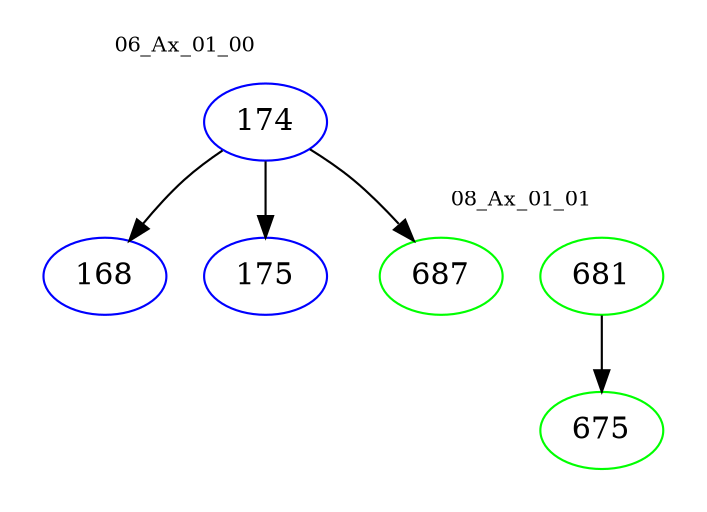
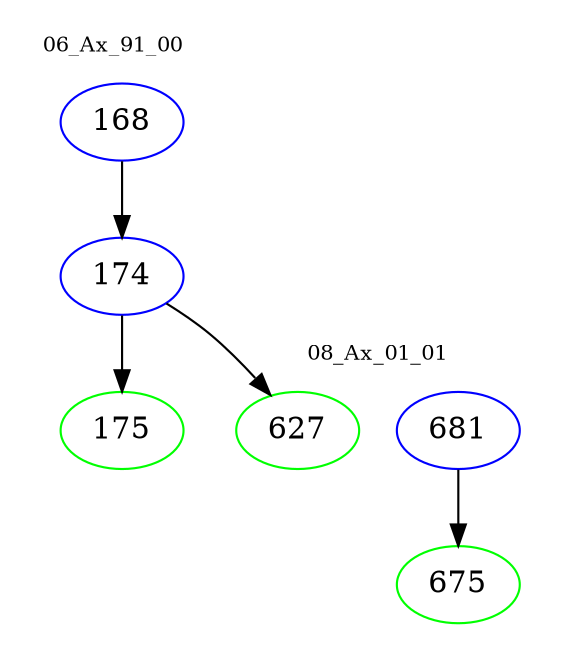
(185, 46) -> (114, 46)
(180, 184) -> (122, 189)
(266, 276) -> (122, 430)
(441, 276) -> (298, 430)
(602, 276) -> (458, 430)
